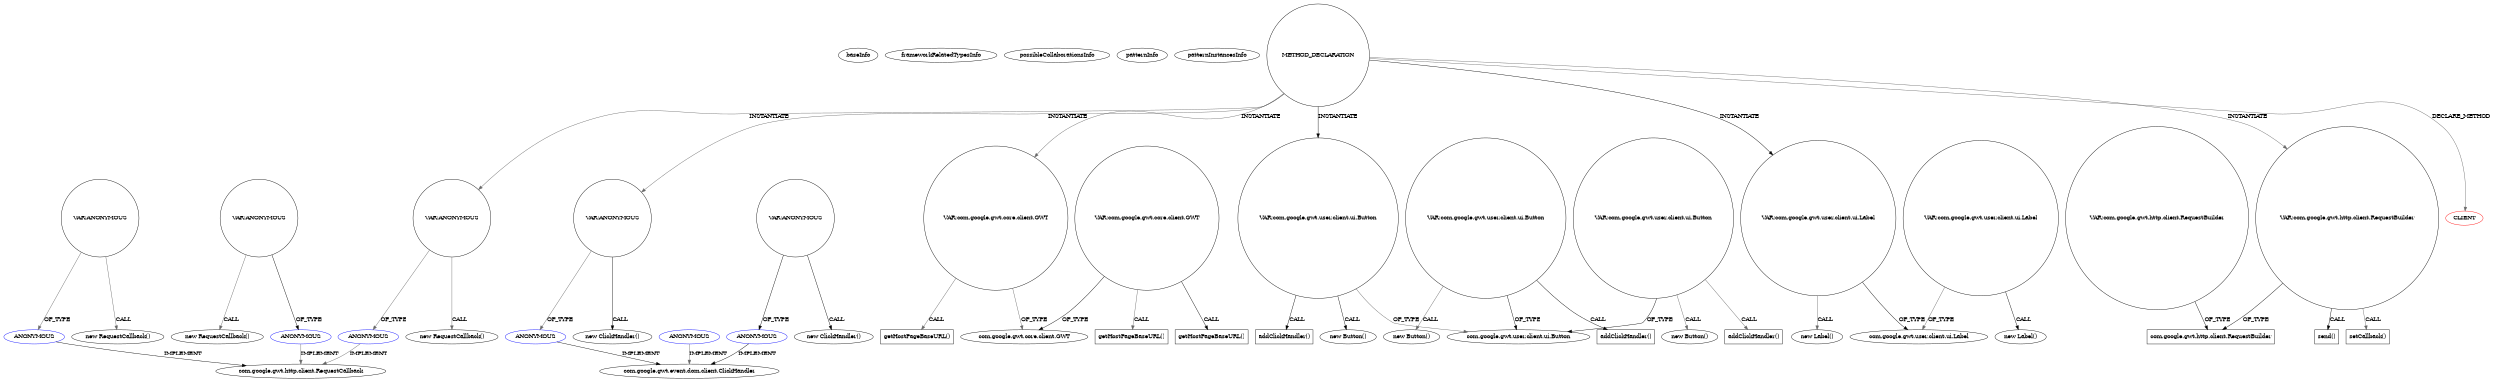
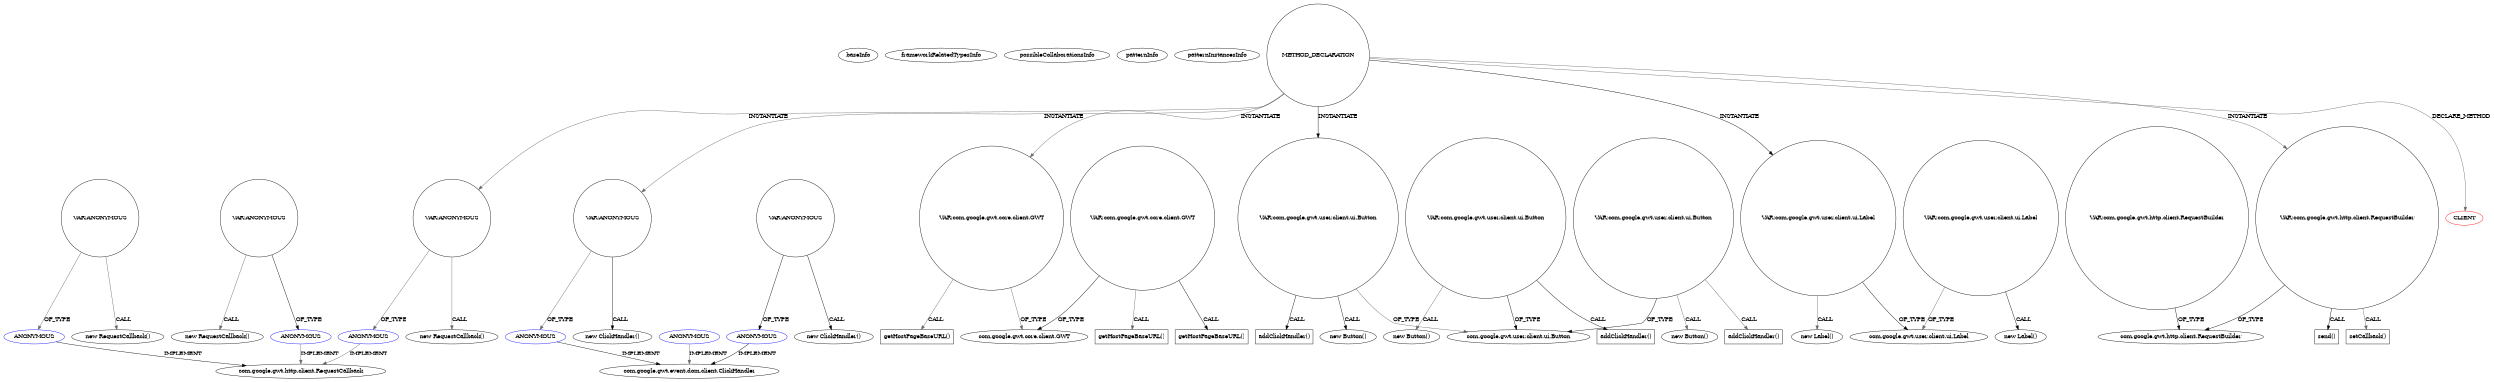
(2211, 337) -> (2181, 337)
